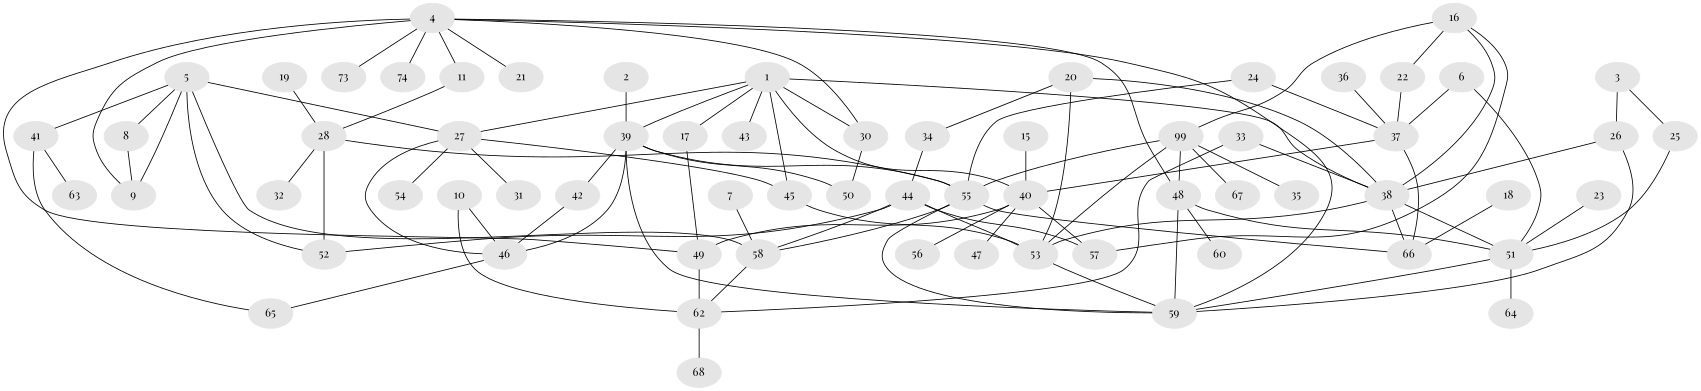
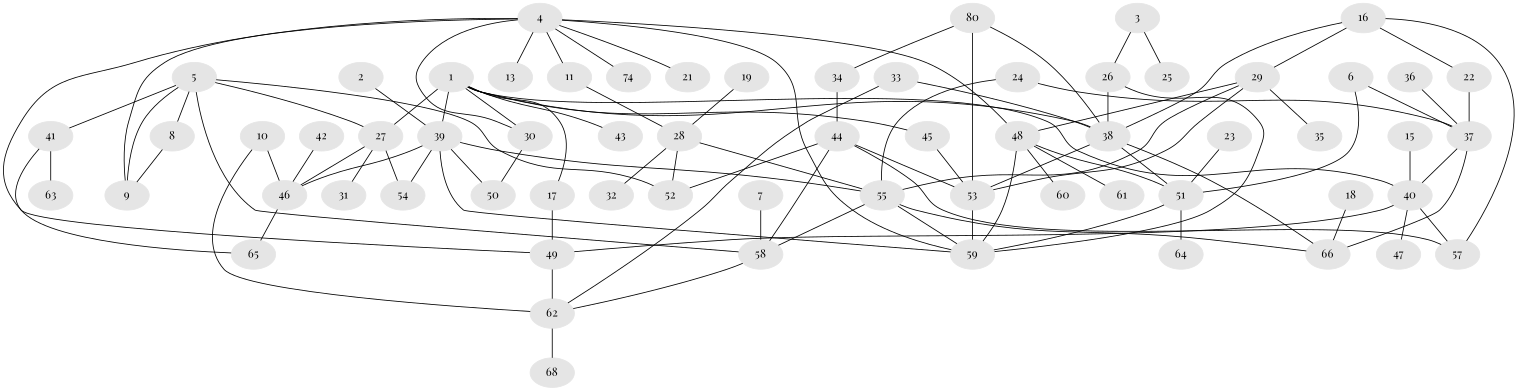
(344, 77) -> (510, 77)
(1071, 77) -> (973, 18)
(1181, 136) -> (1257, 77)
(650, 160) -> none
(602, 166) -> (421, 166)
none -> (1122, 195)
(1238, 195) -> none
(1615, 219) -> none
(917, 254) -> none
